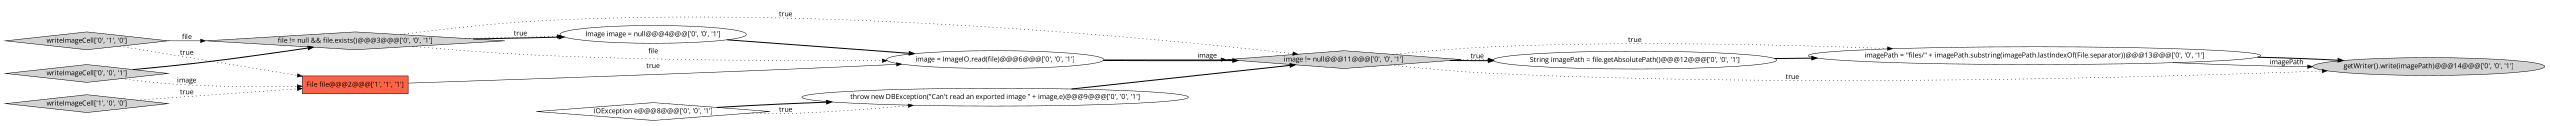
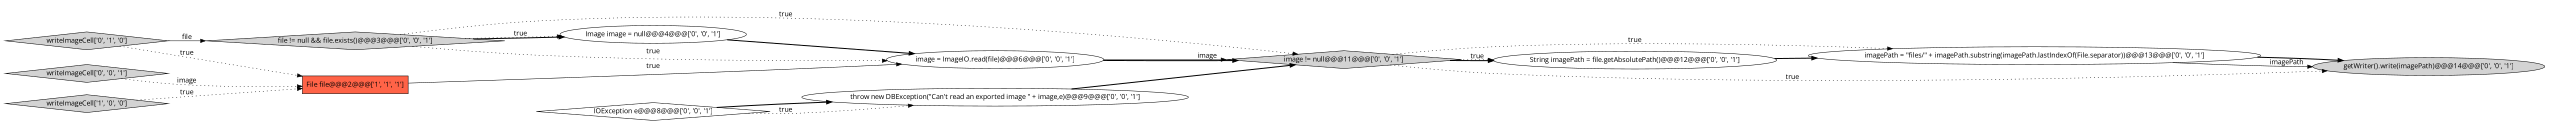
(653, 51) -> (653, 51)
(225, 60) -> none
